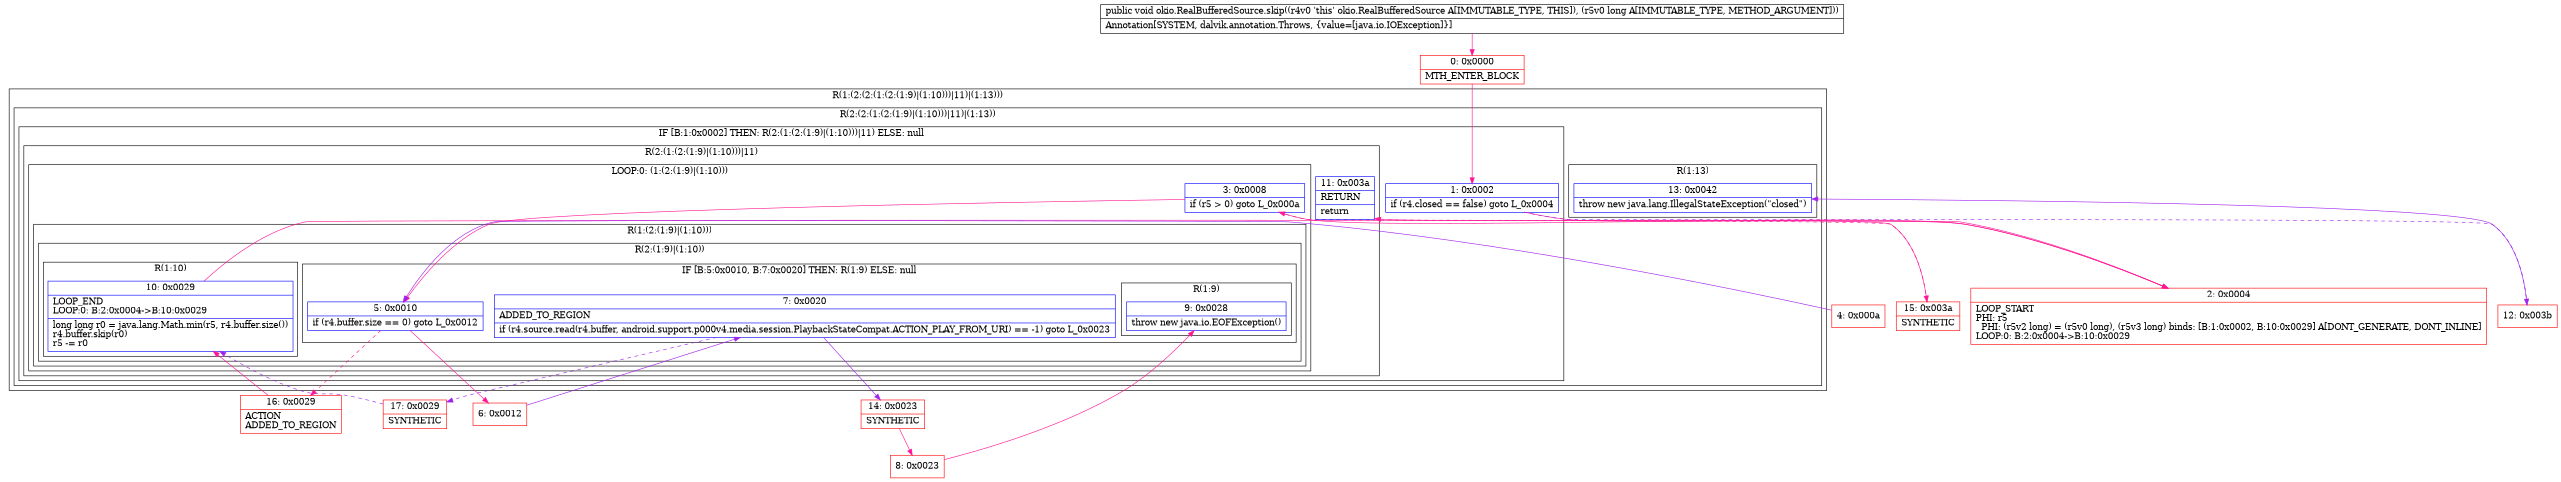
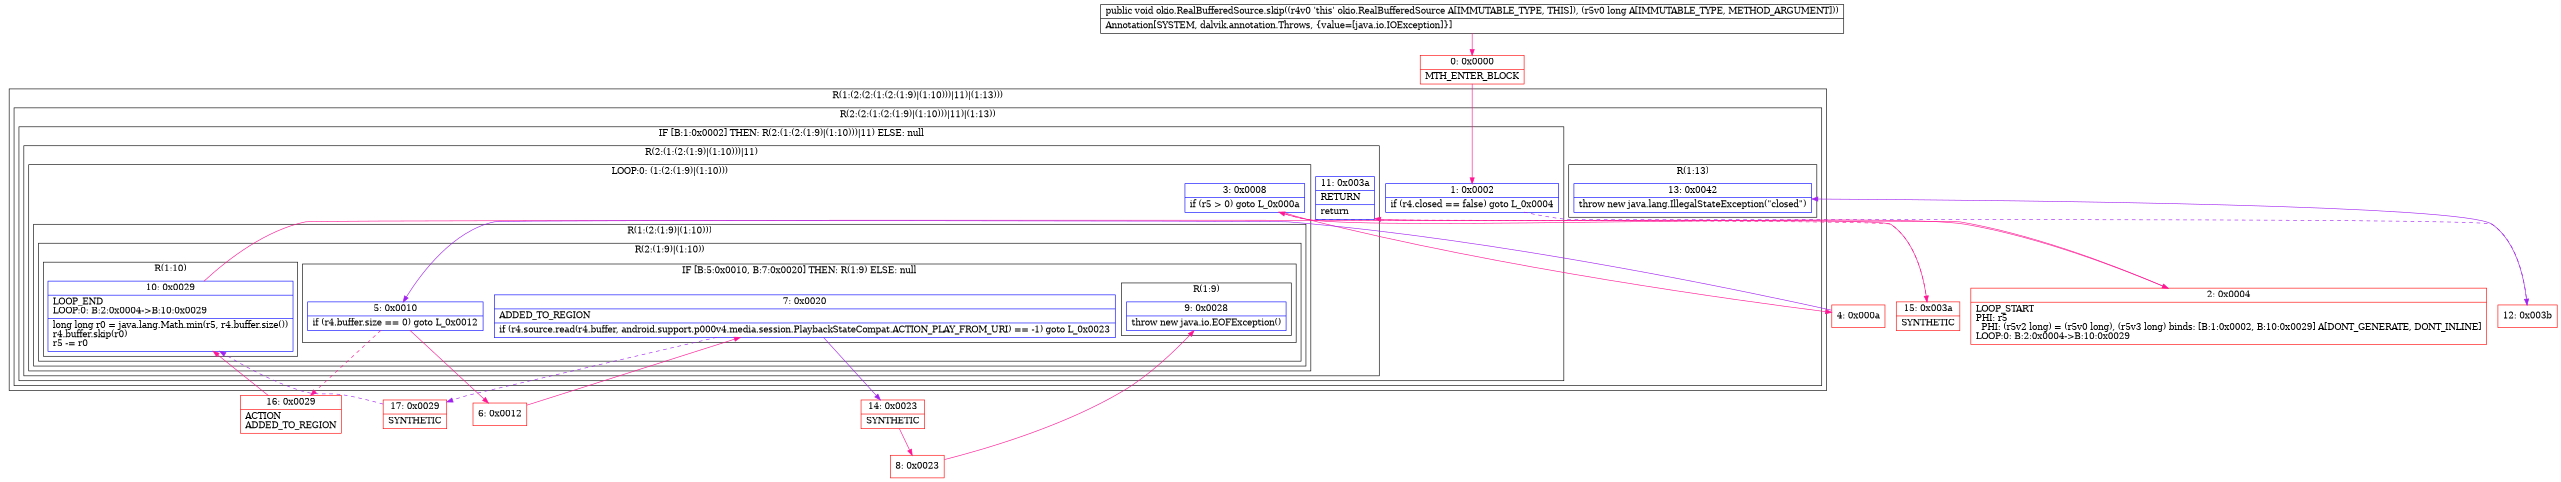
(781, 208) -> (1552, 270)
(1848, 221) -> none
(677, 357) -> (677, 357)
